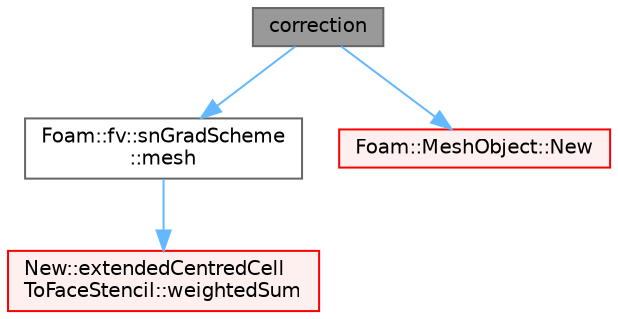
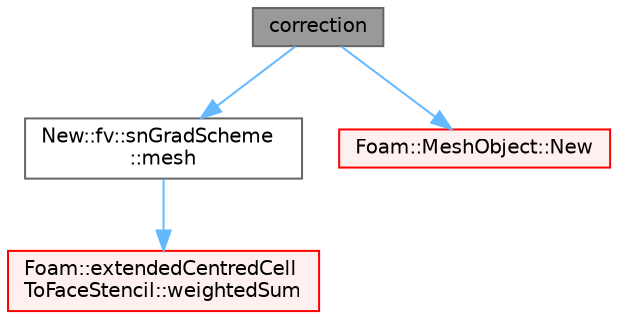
(164, 149) -> (164, 149)
(164, 281) -> (164, 281)
